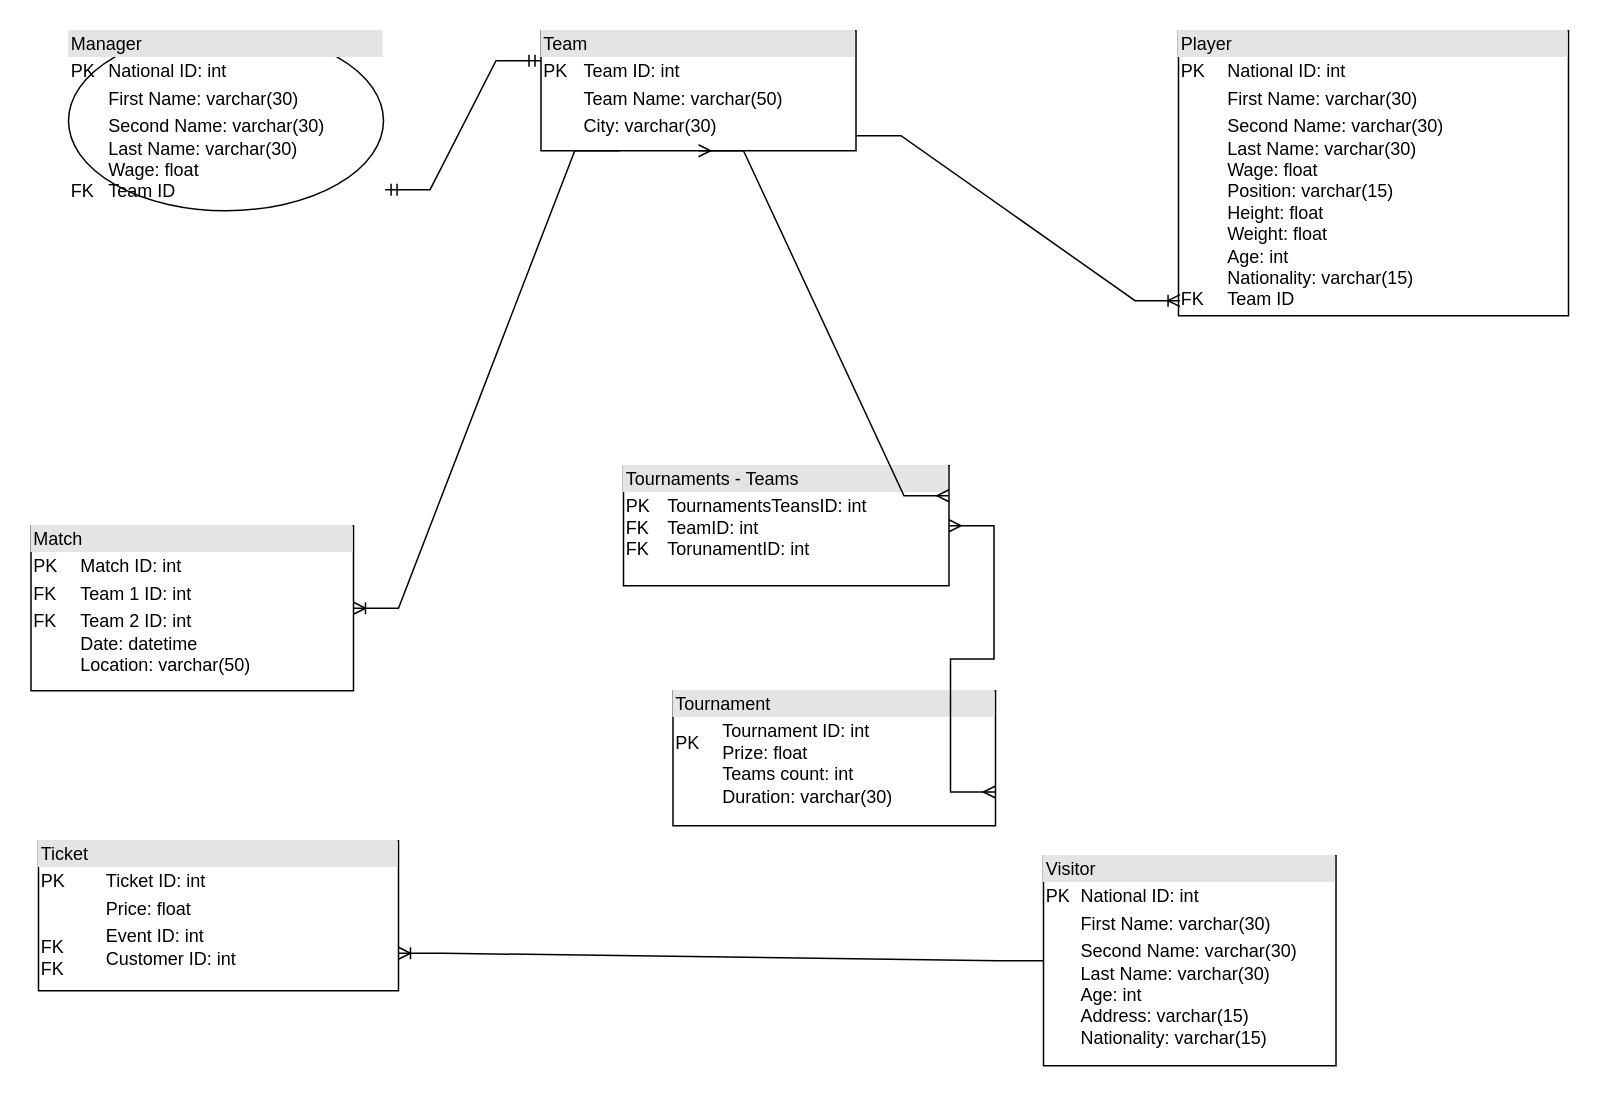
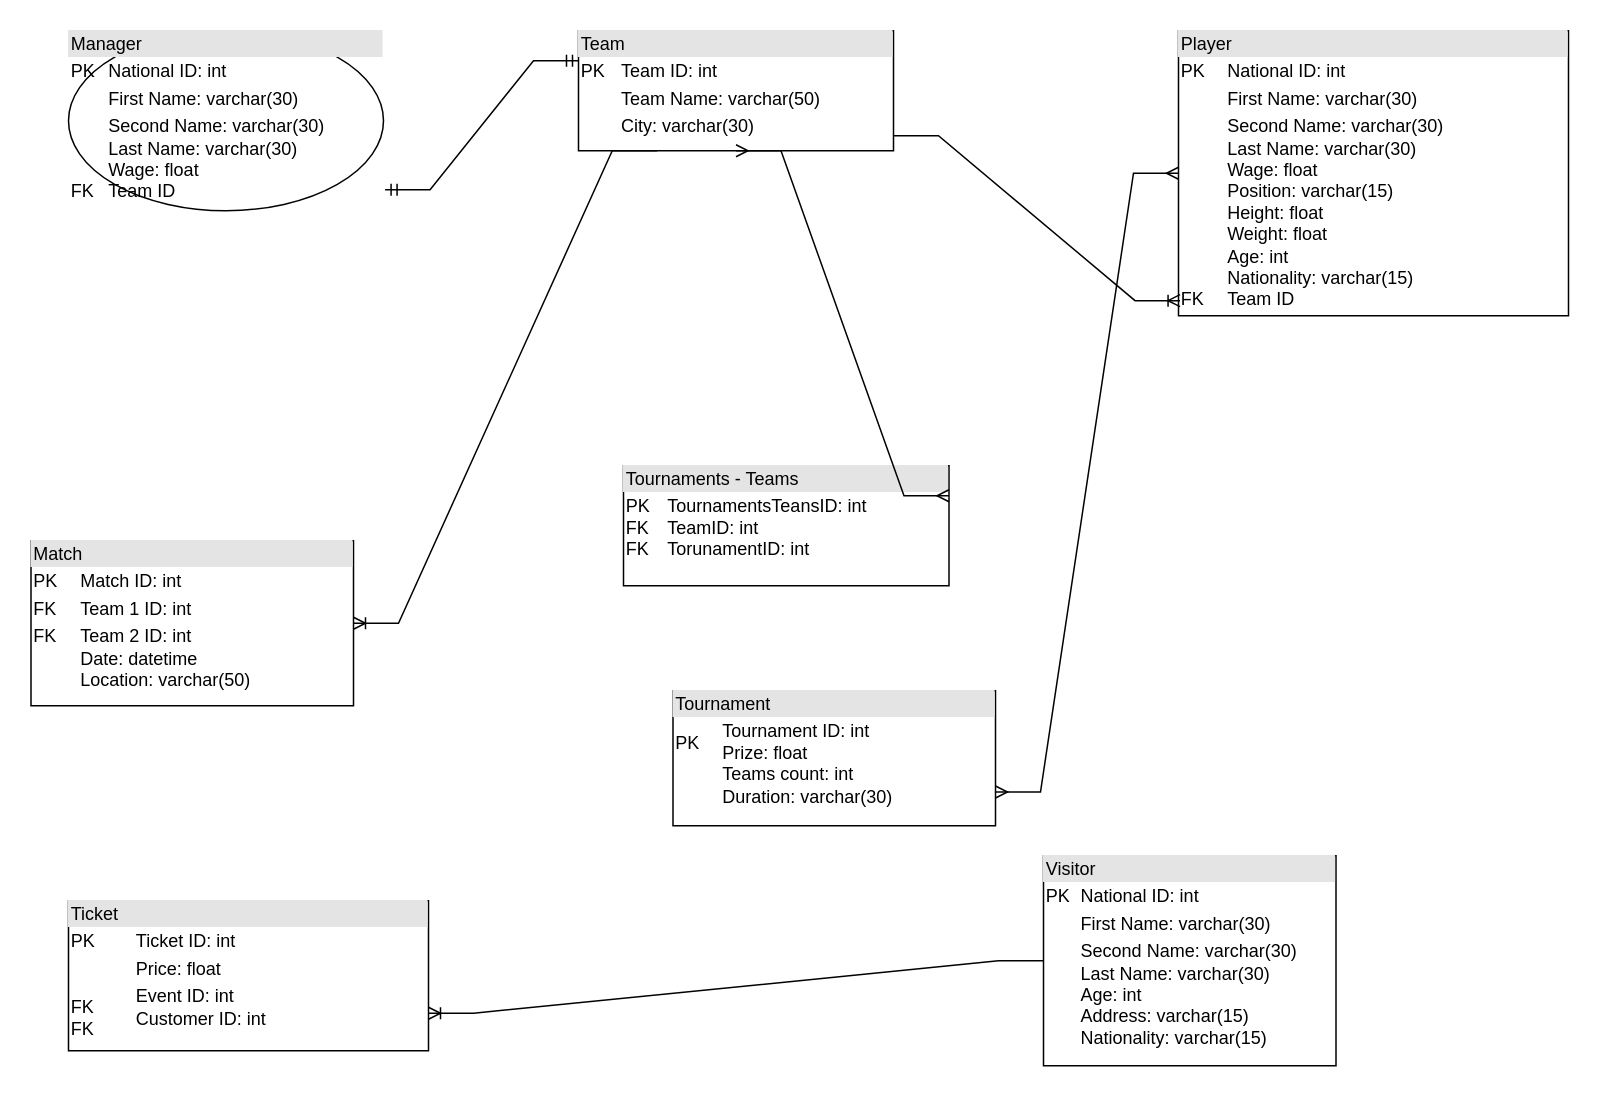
(698, 91) -> (736, 91)
(192, 608) -> (192, 623)
(971, 659) -> (1074, 564)
(218, 916) -> (248, 976)
